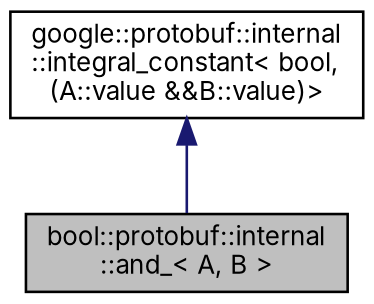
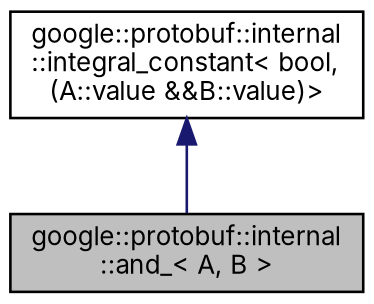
(187, 253) -> (187, 253)
